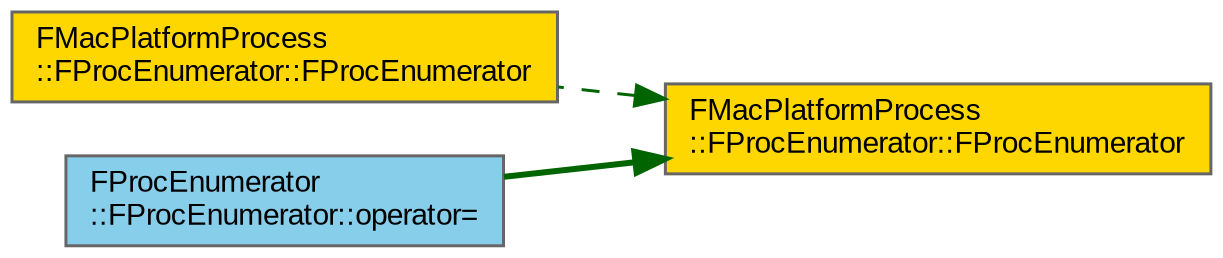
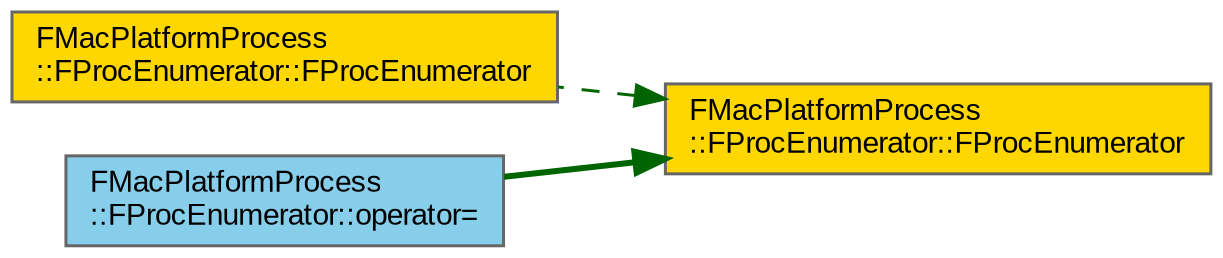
(285, 201) -> (285, 201)
